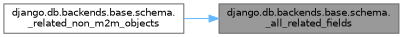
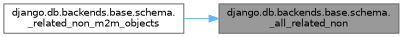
(309, 19) -> (309, 19)
